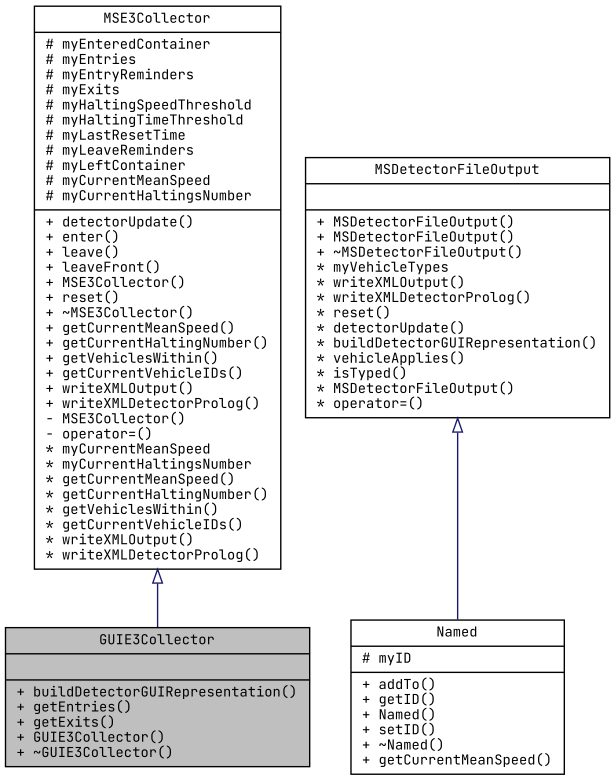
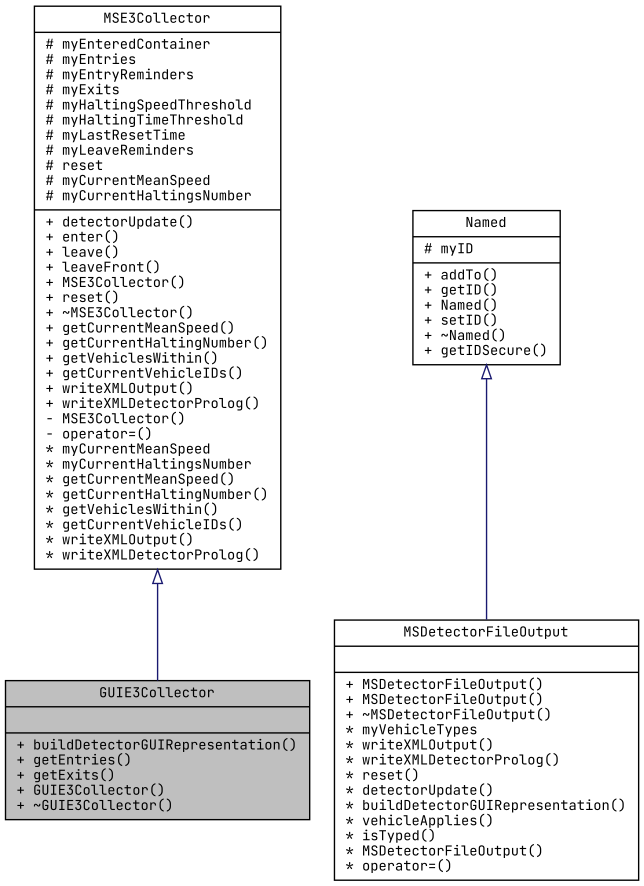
(116, 166) -> (75, 166)
(458, 526) -> (487, 499)
(458, 760) -> (487, 351)
